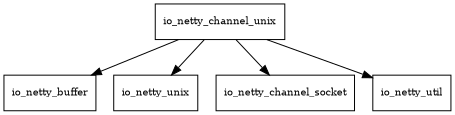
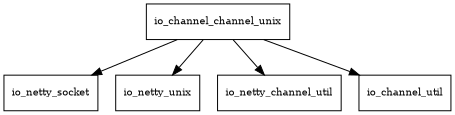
(220, 22) -> (218, 22)
(50, 93) -> (51, 93)
(285, 93) -> (279, 93)
(412, 93) -> (405, 93)
